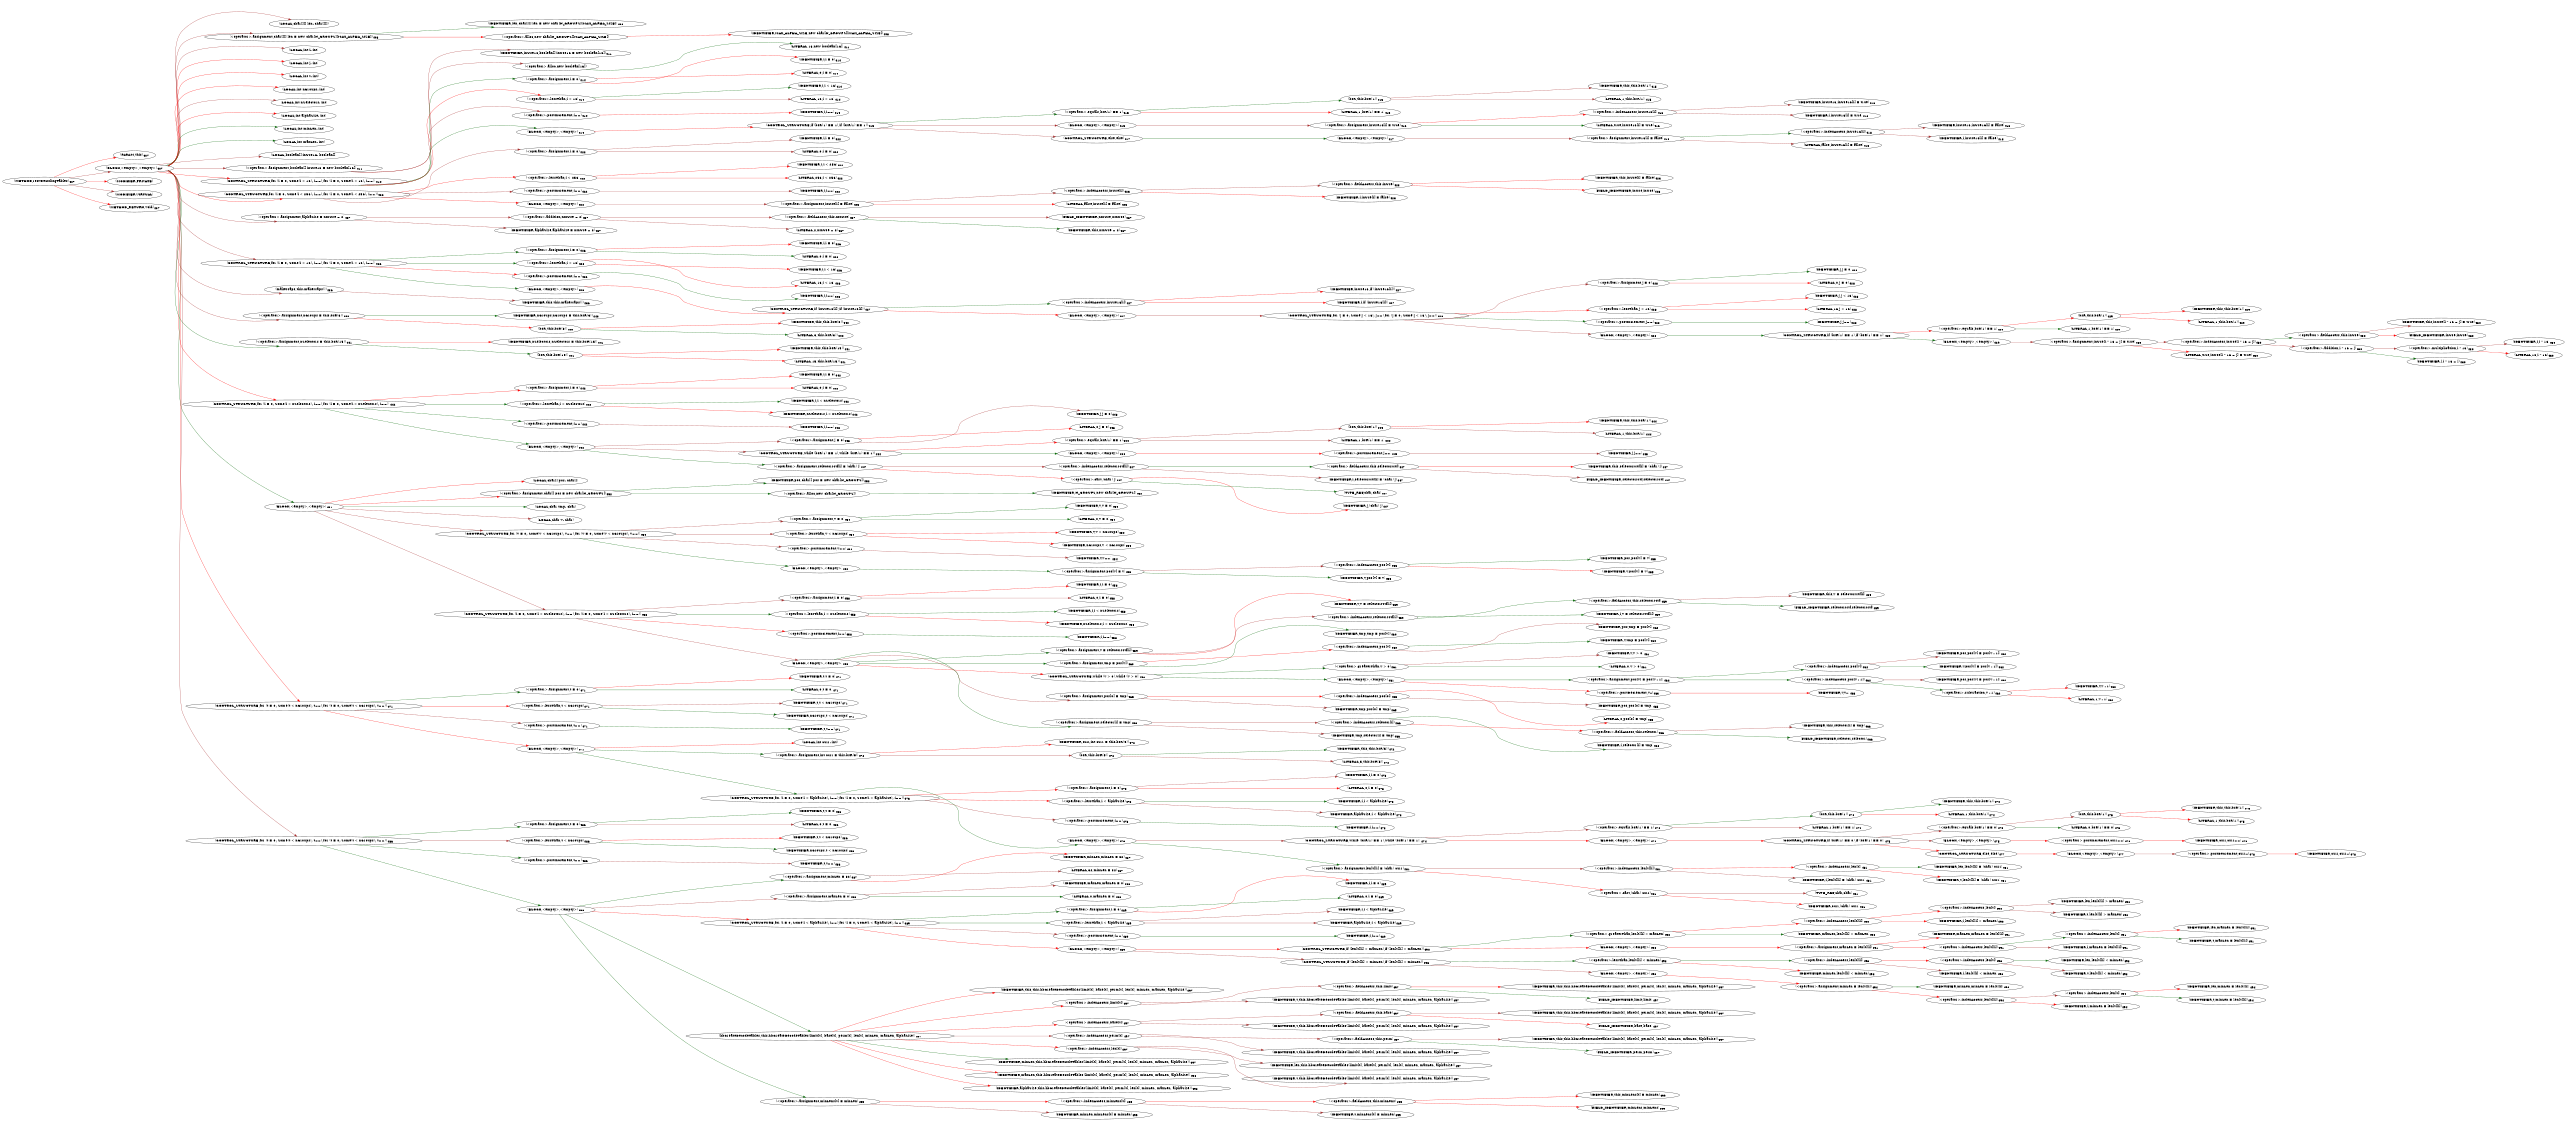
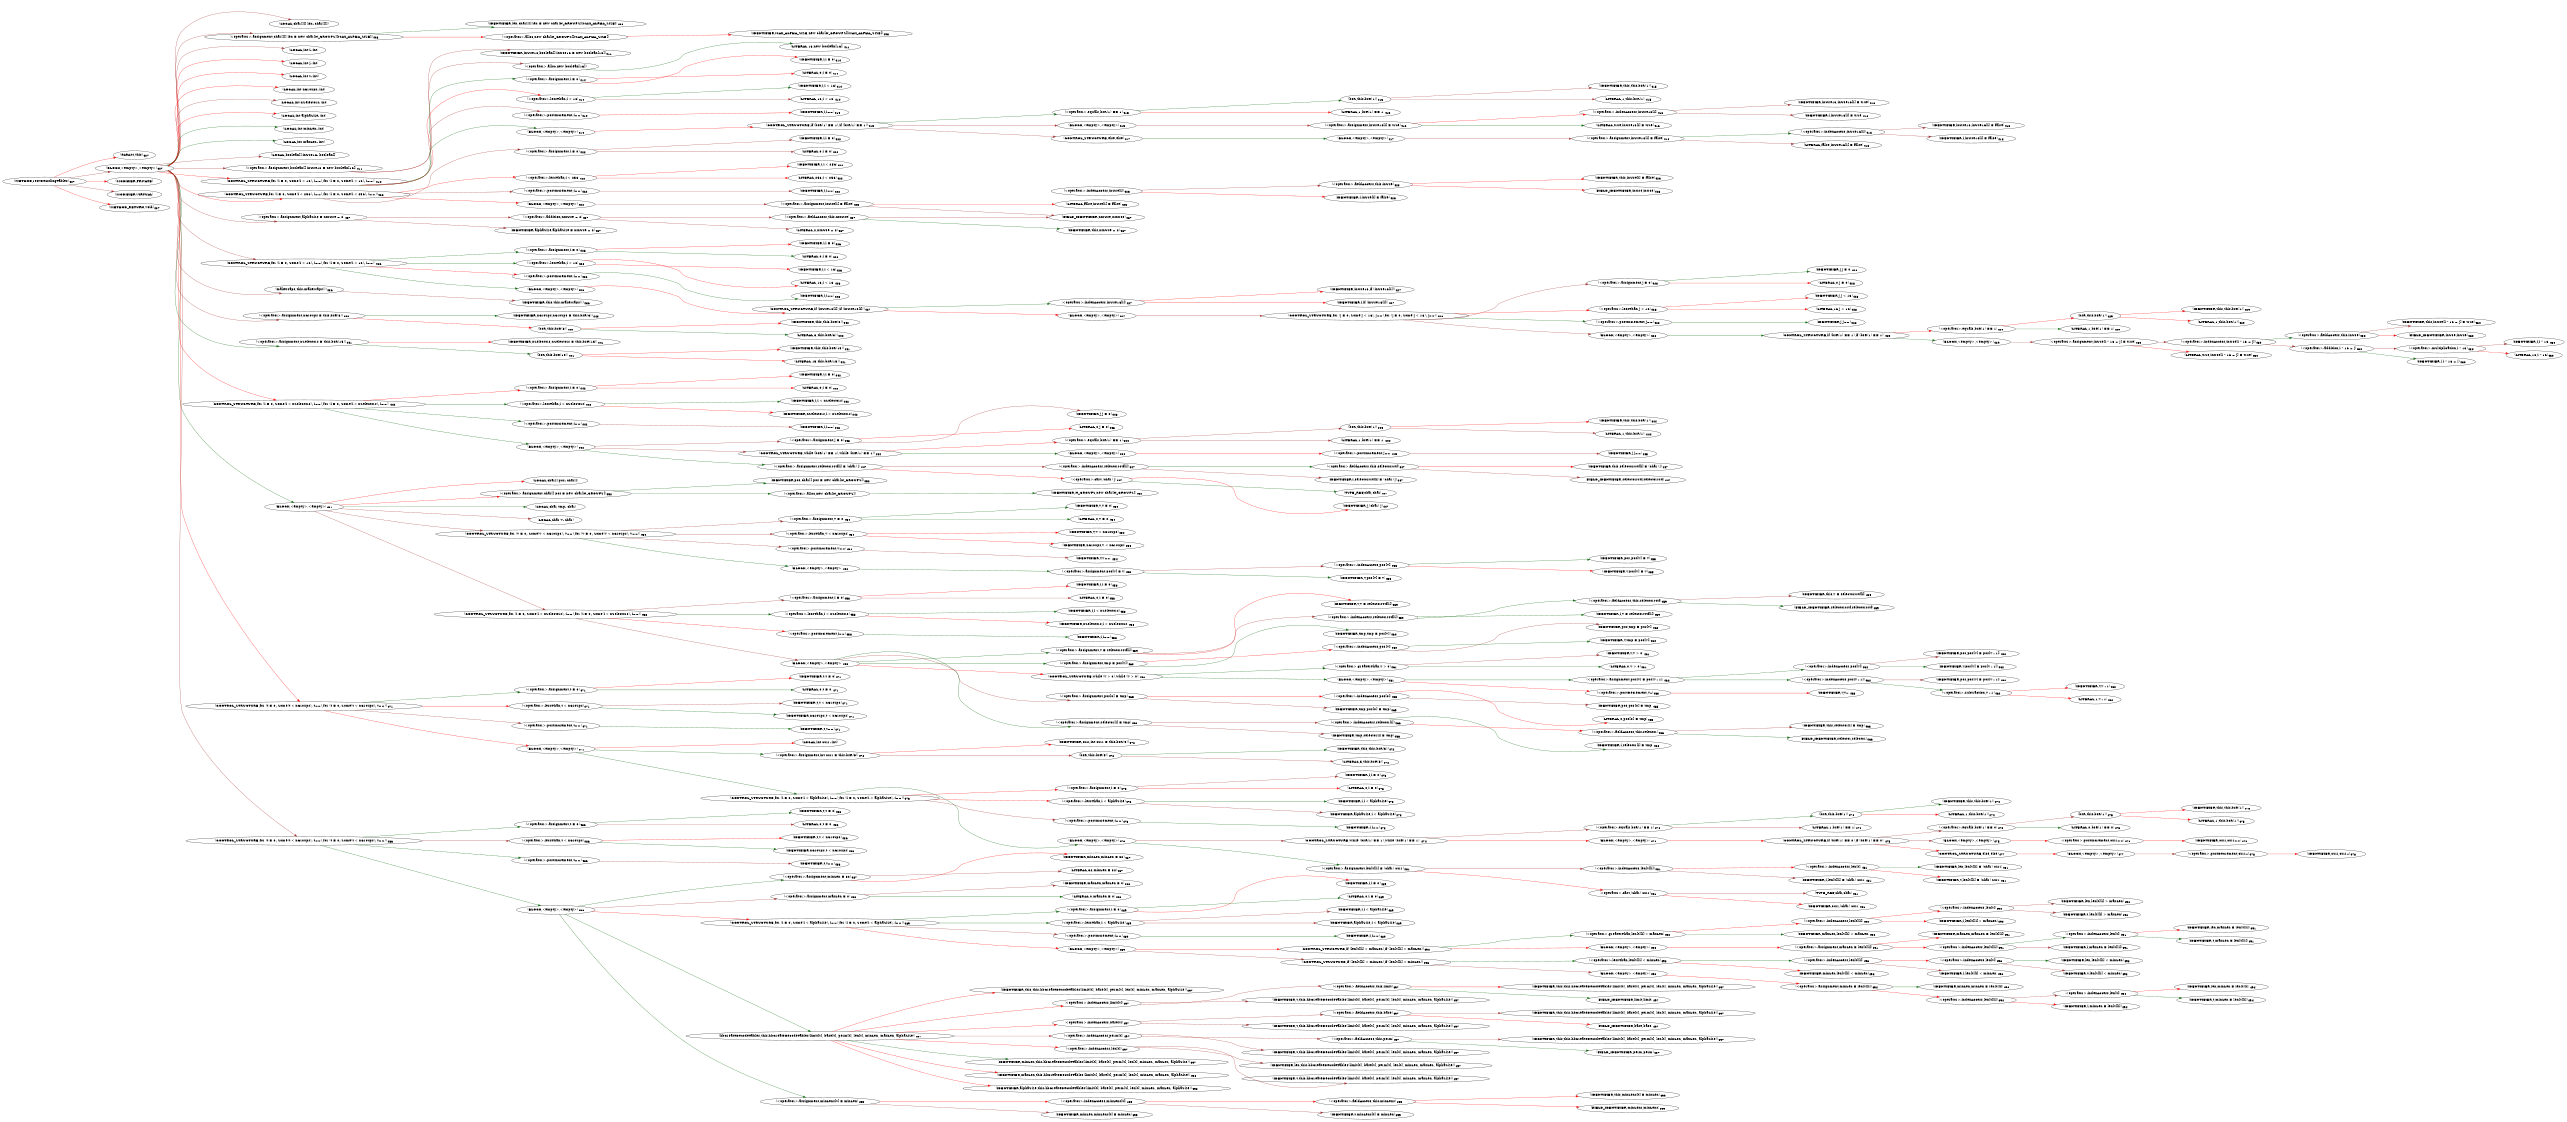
(960, 198) -> (959, 211)
